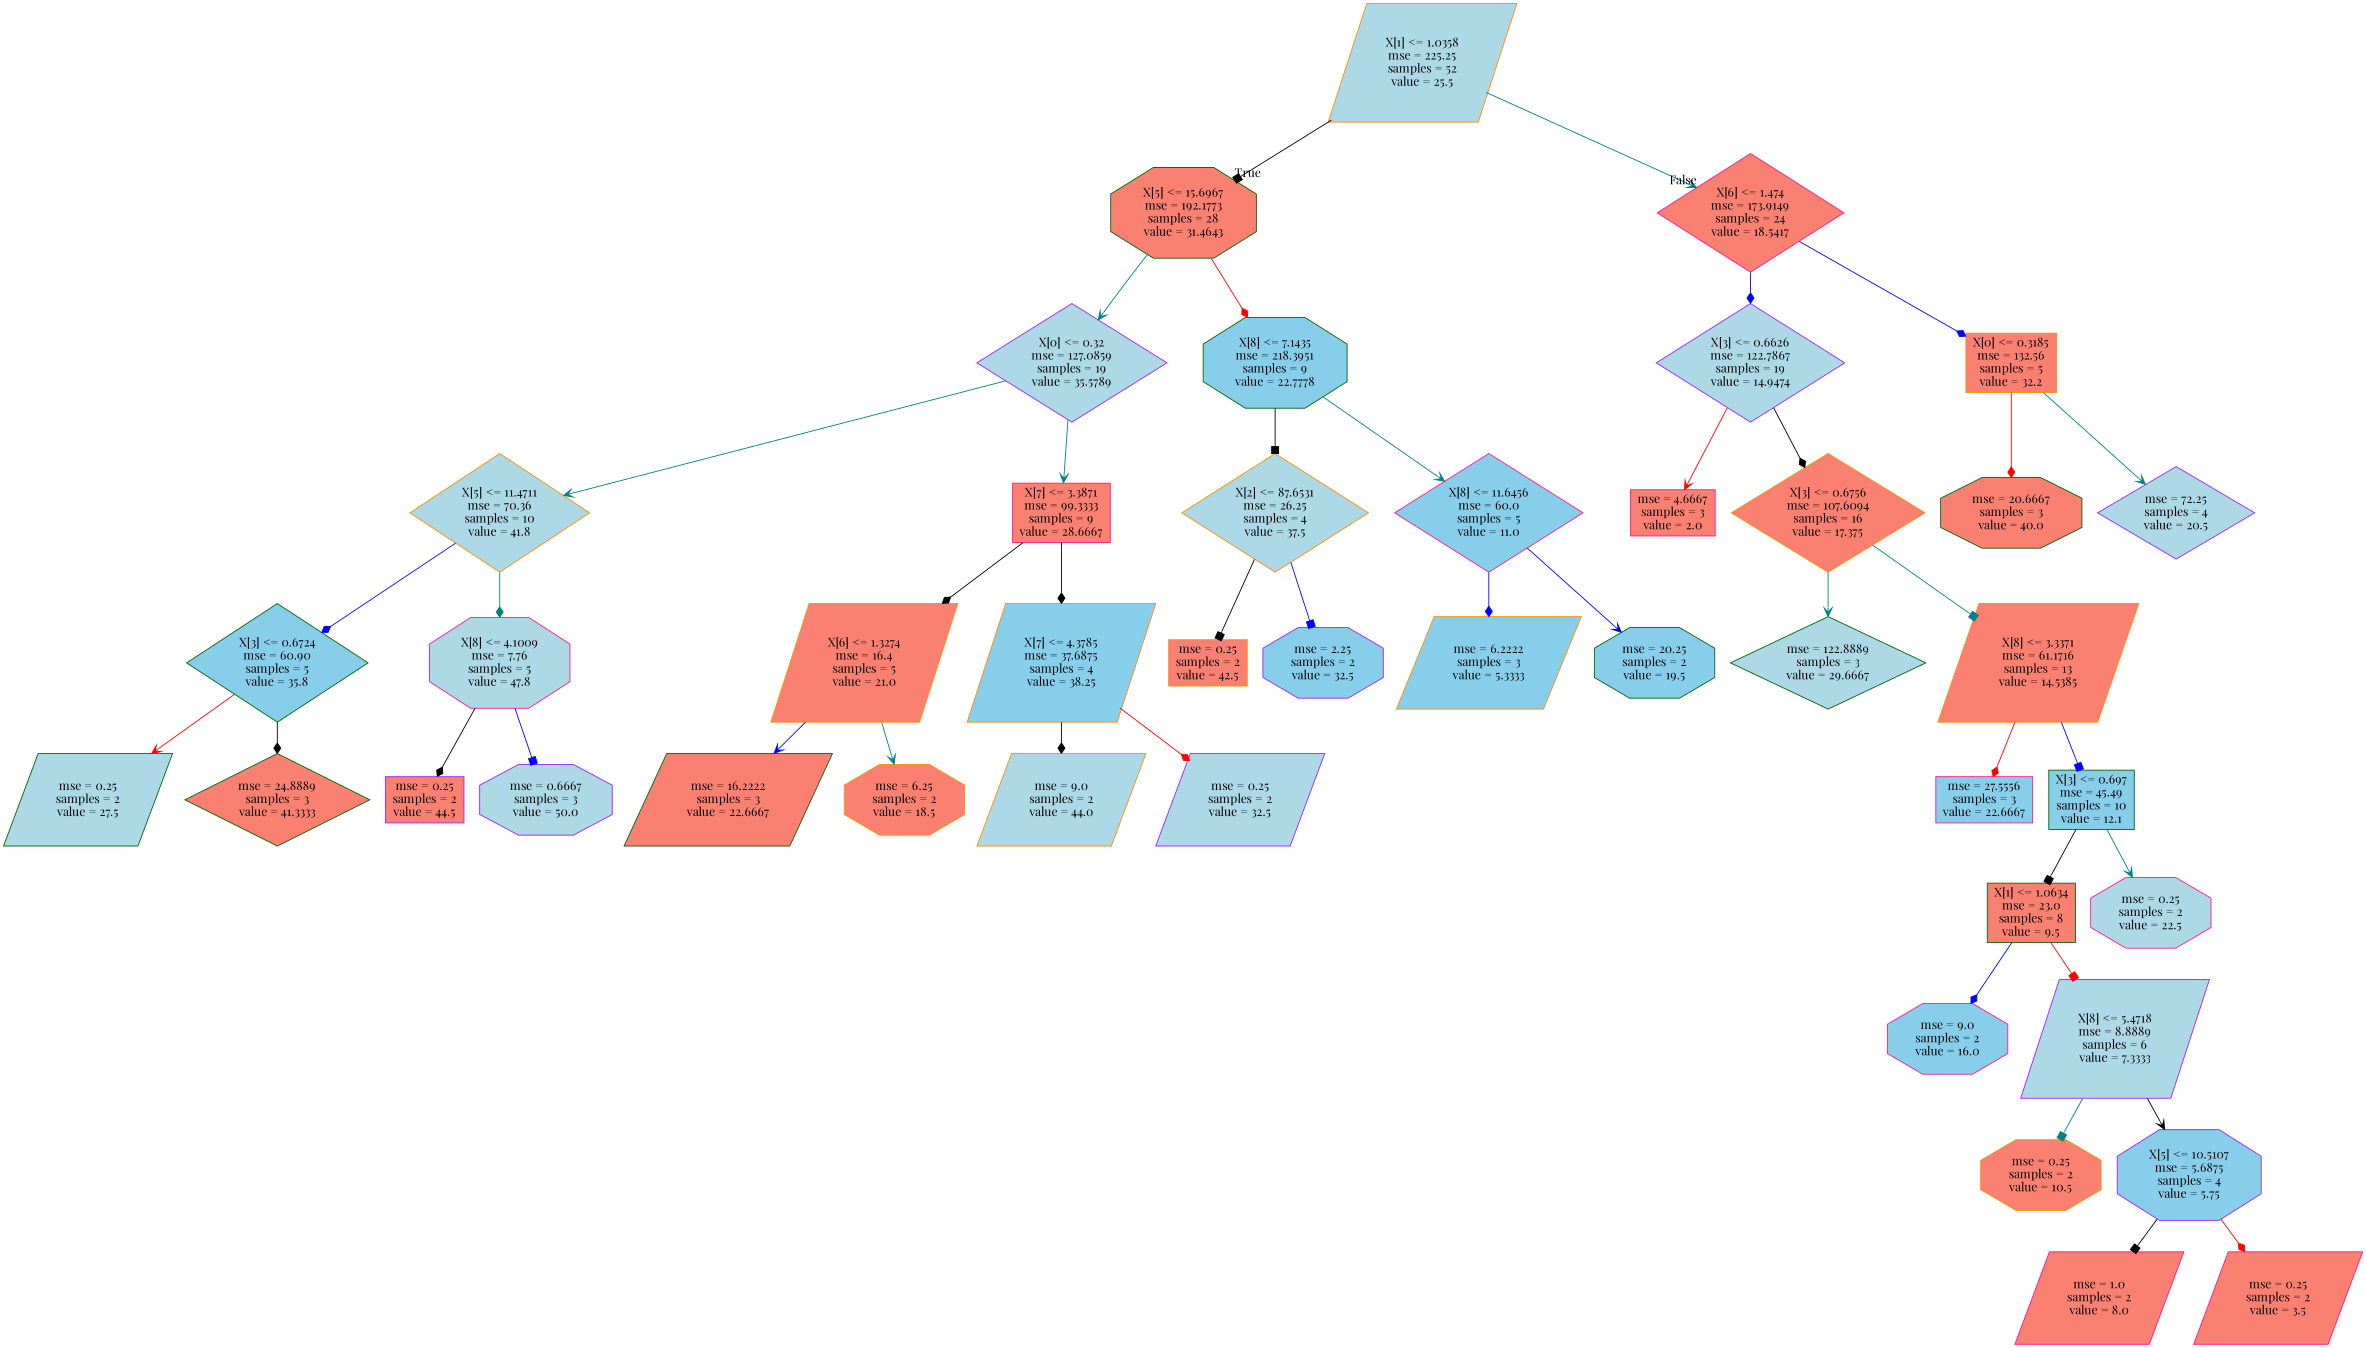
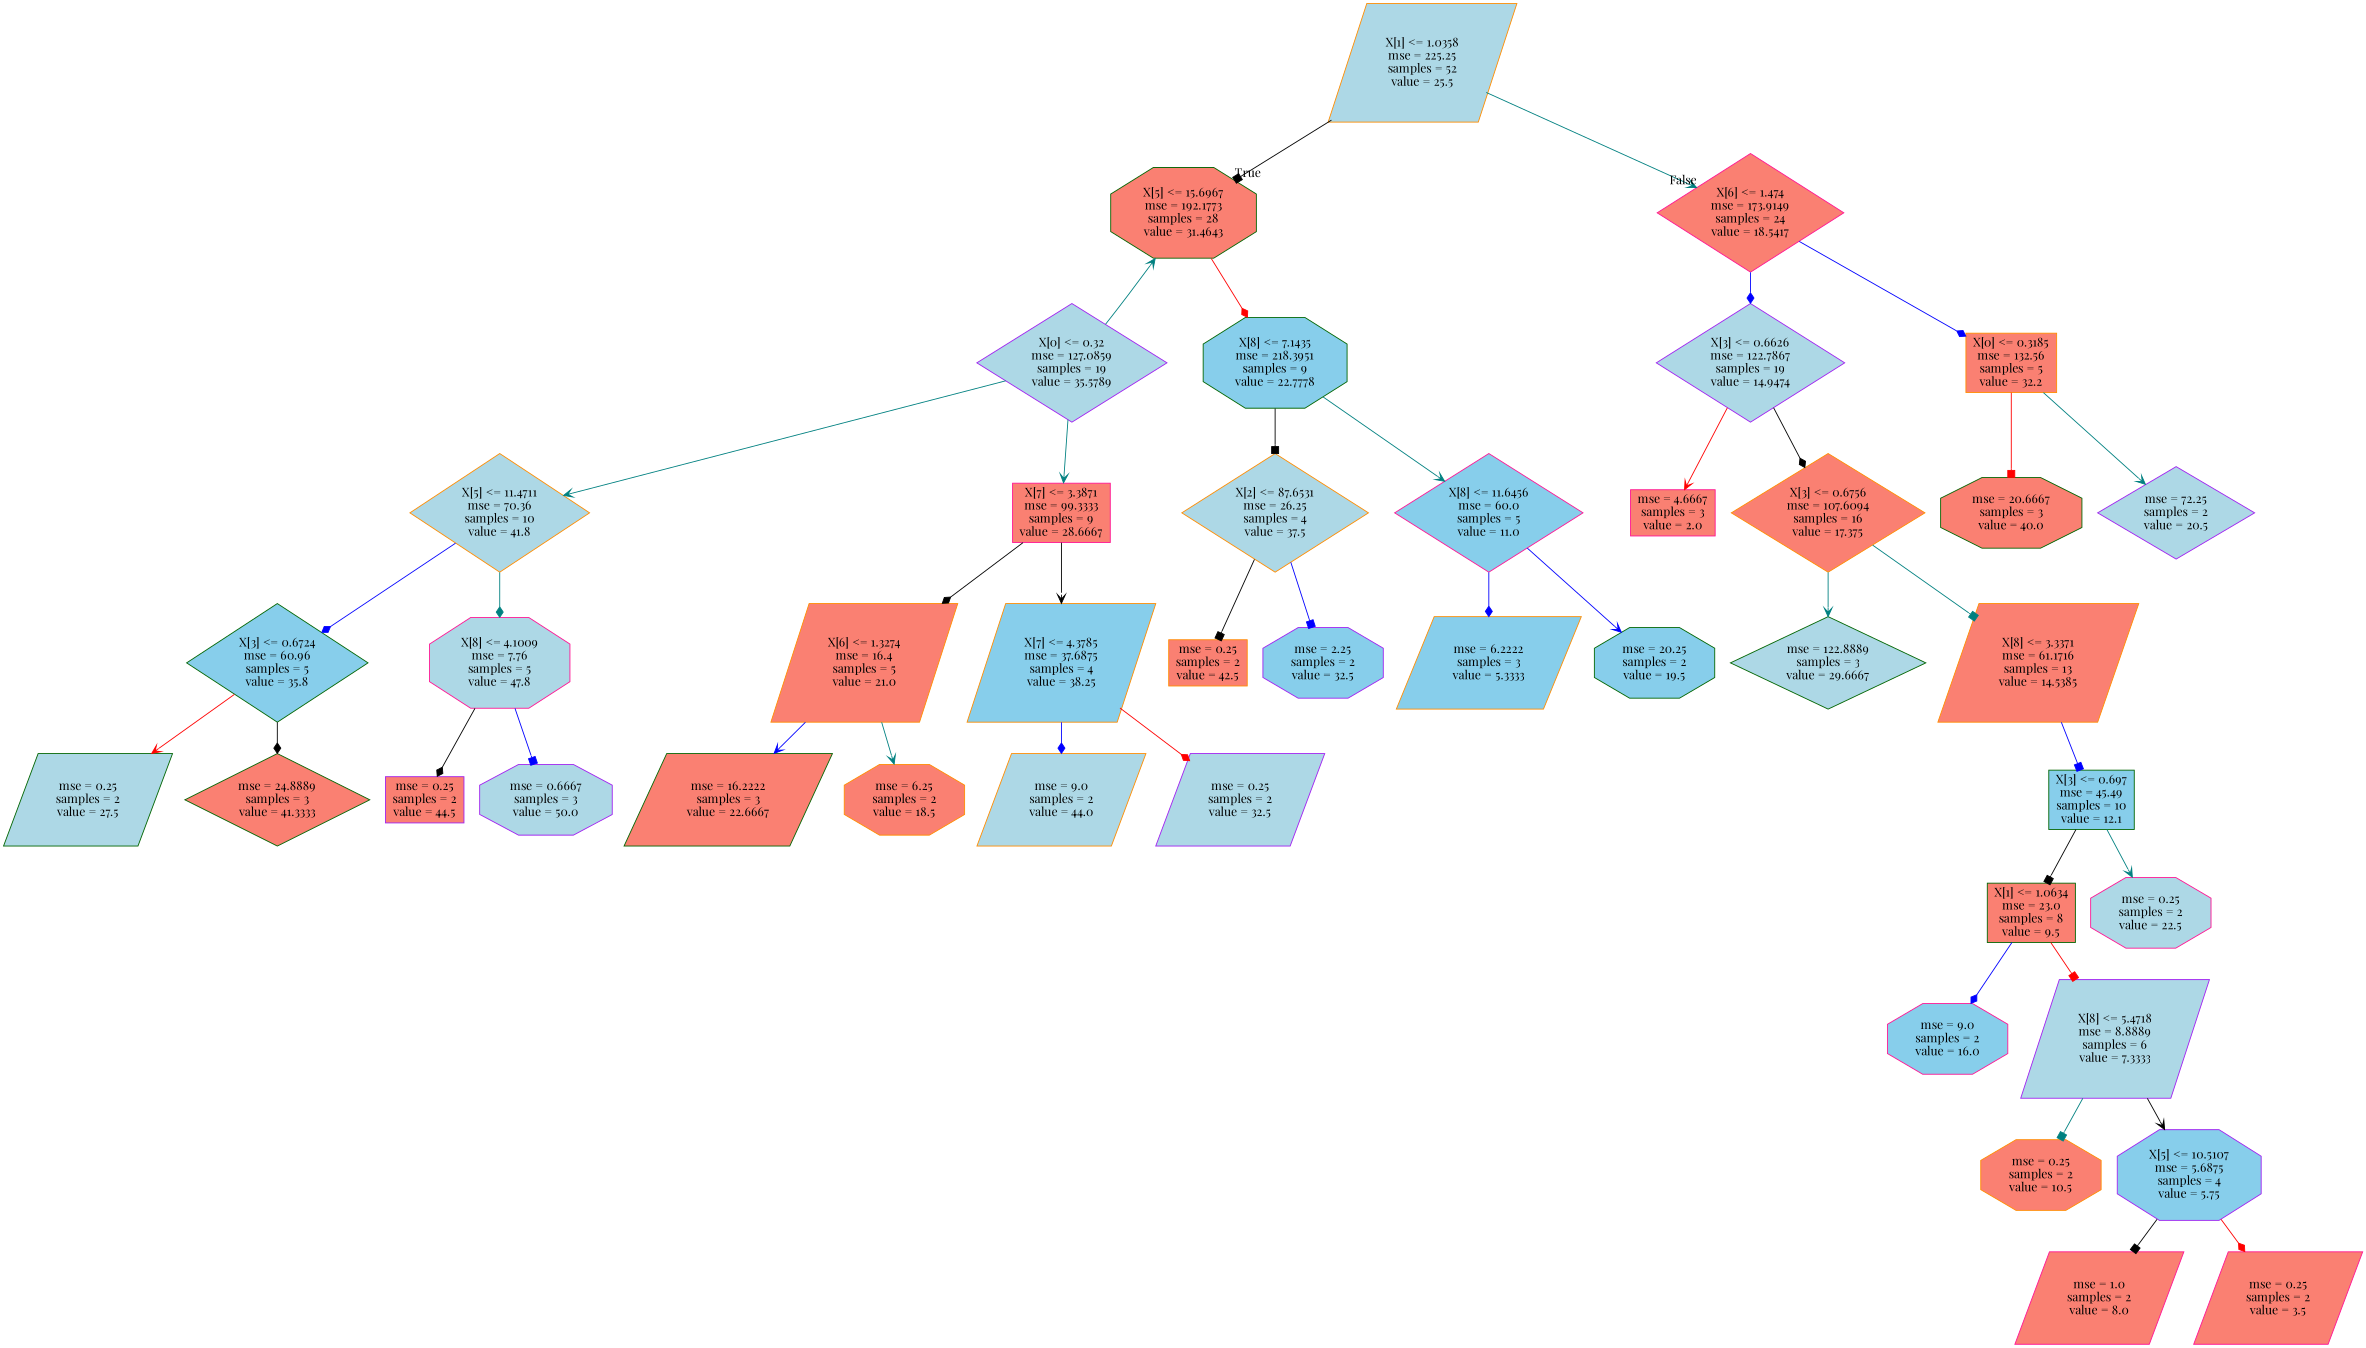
(1125, 283) -> (1128, 295)
(2011, 431) -> (2011, 431)
(2176, 513) -> (2176, 513)
(1061, 568) -> (1061, 568)
(277, 663) -> (277, 663)
(1061, 733) -> (1061, 733)
(1984, 800) -> none
